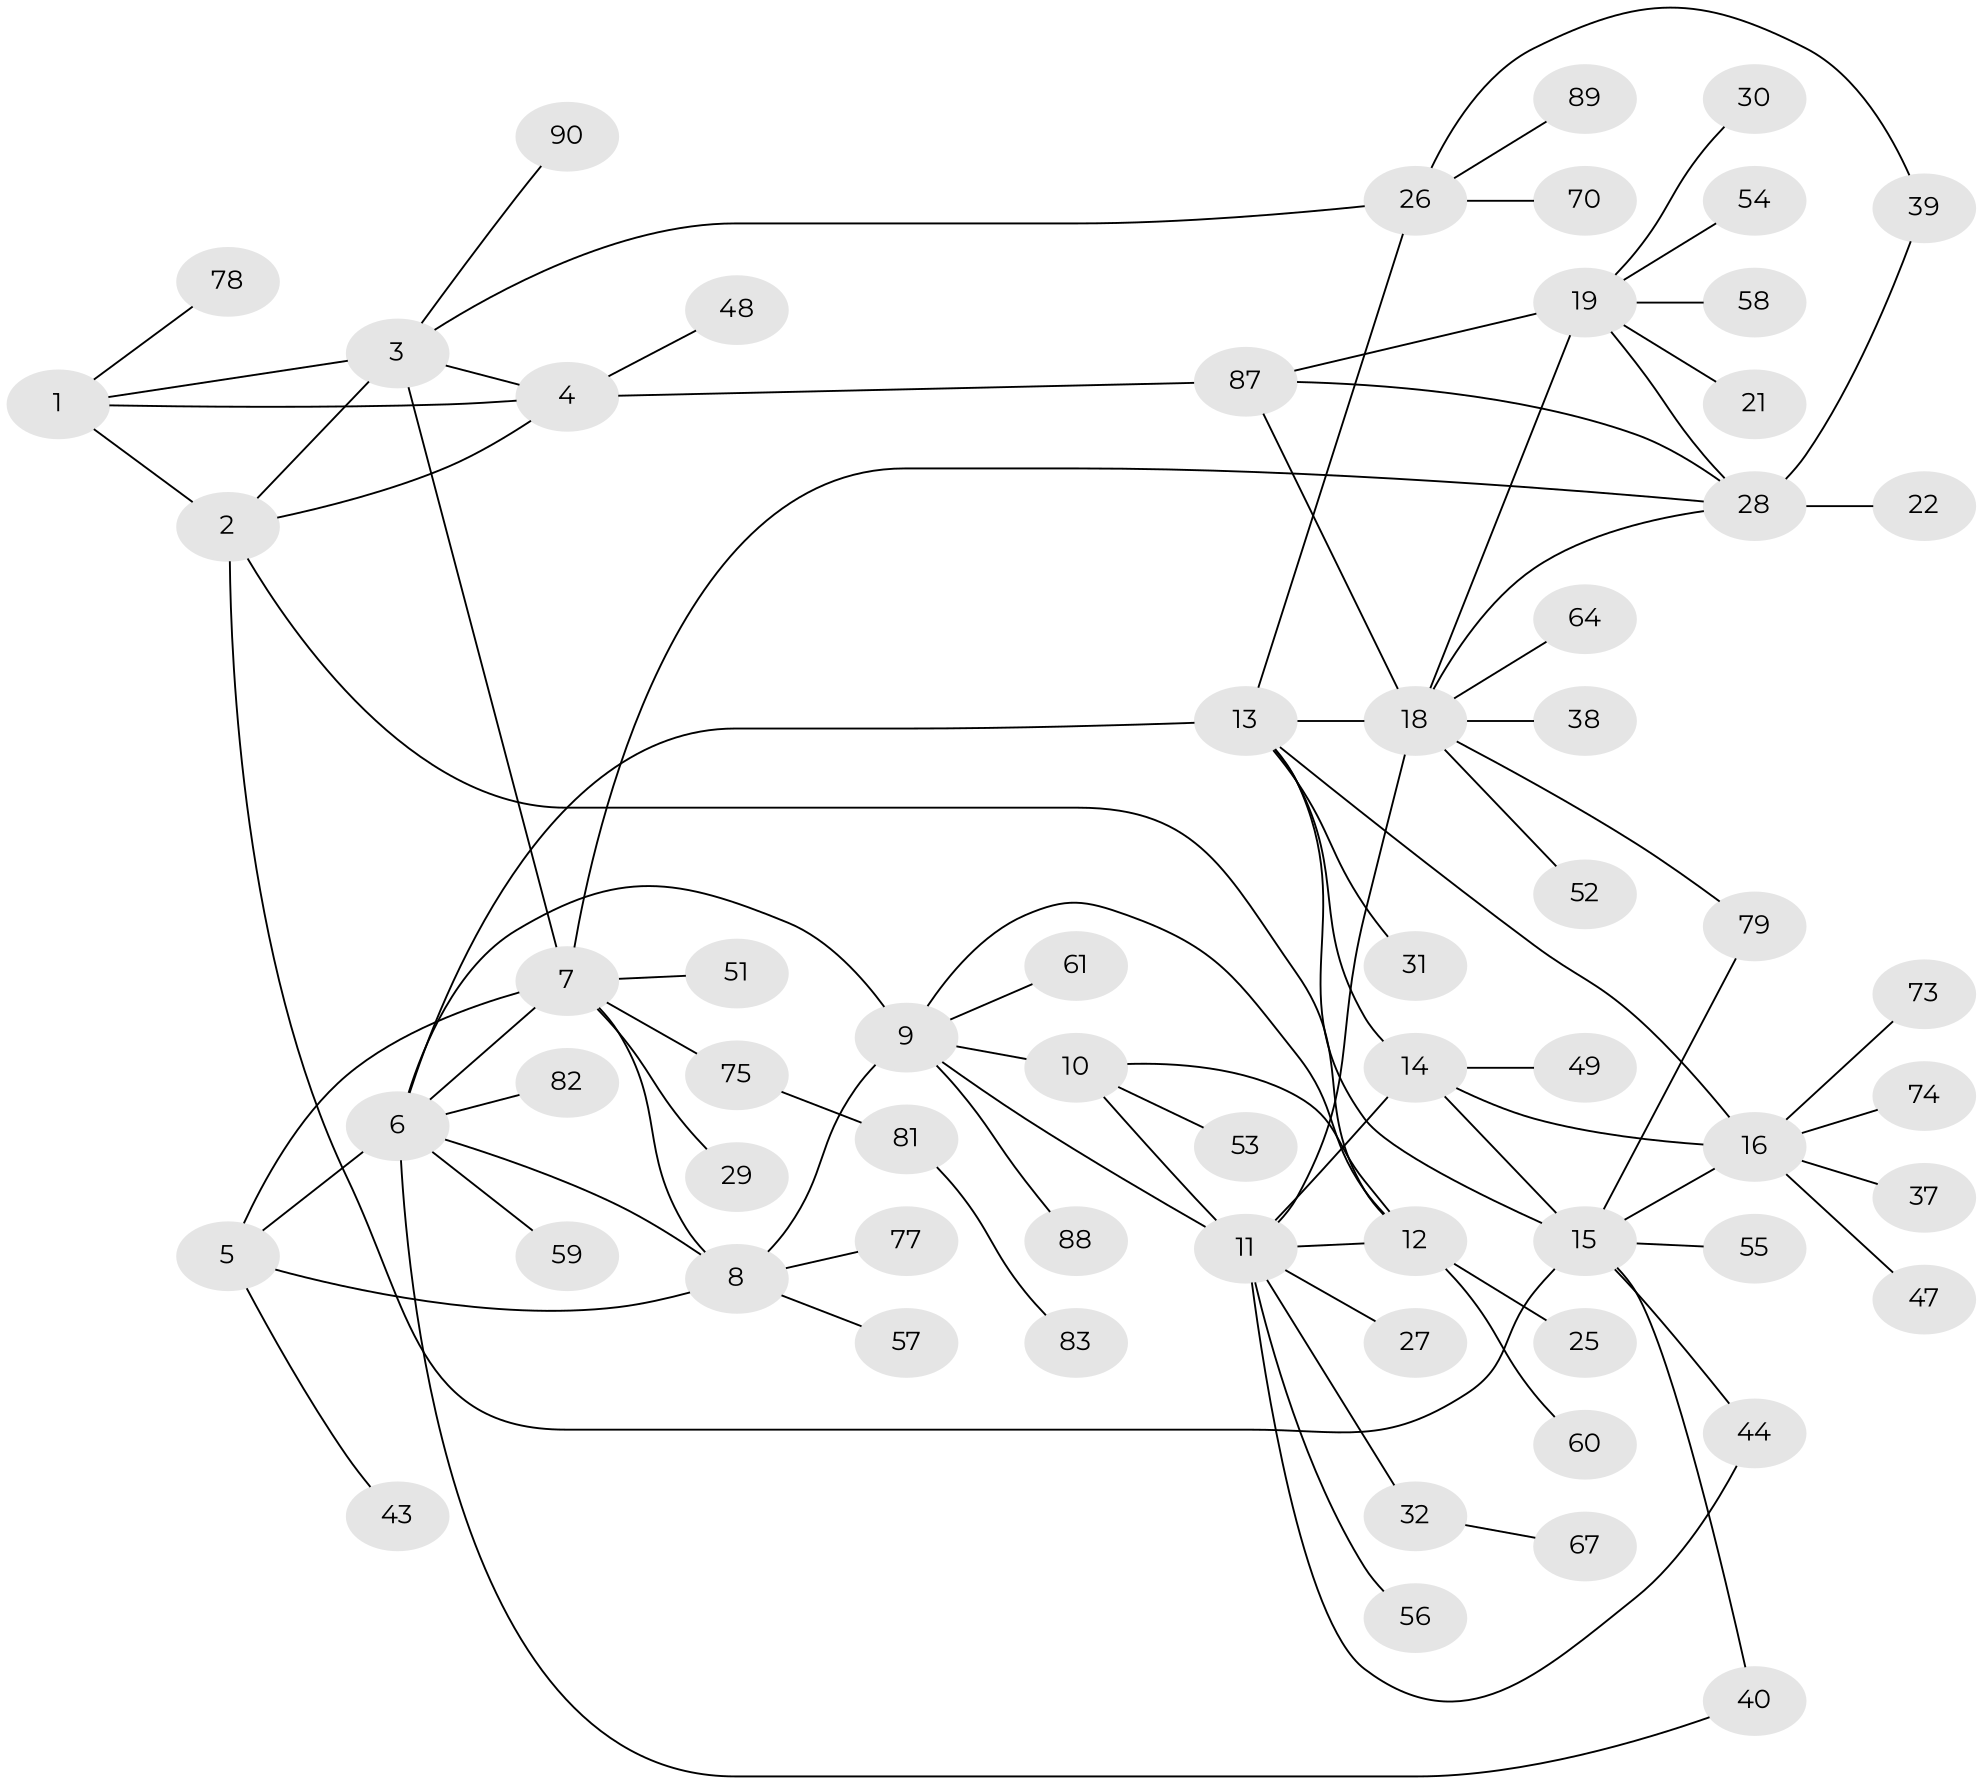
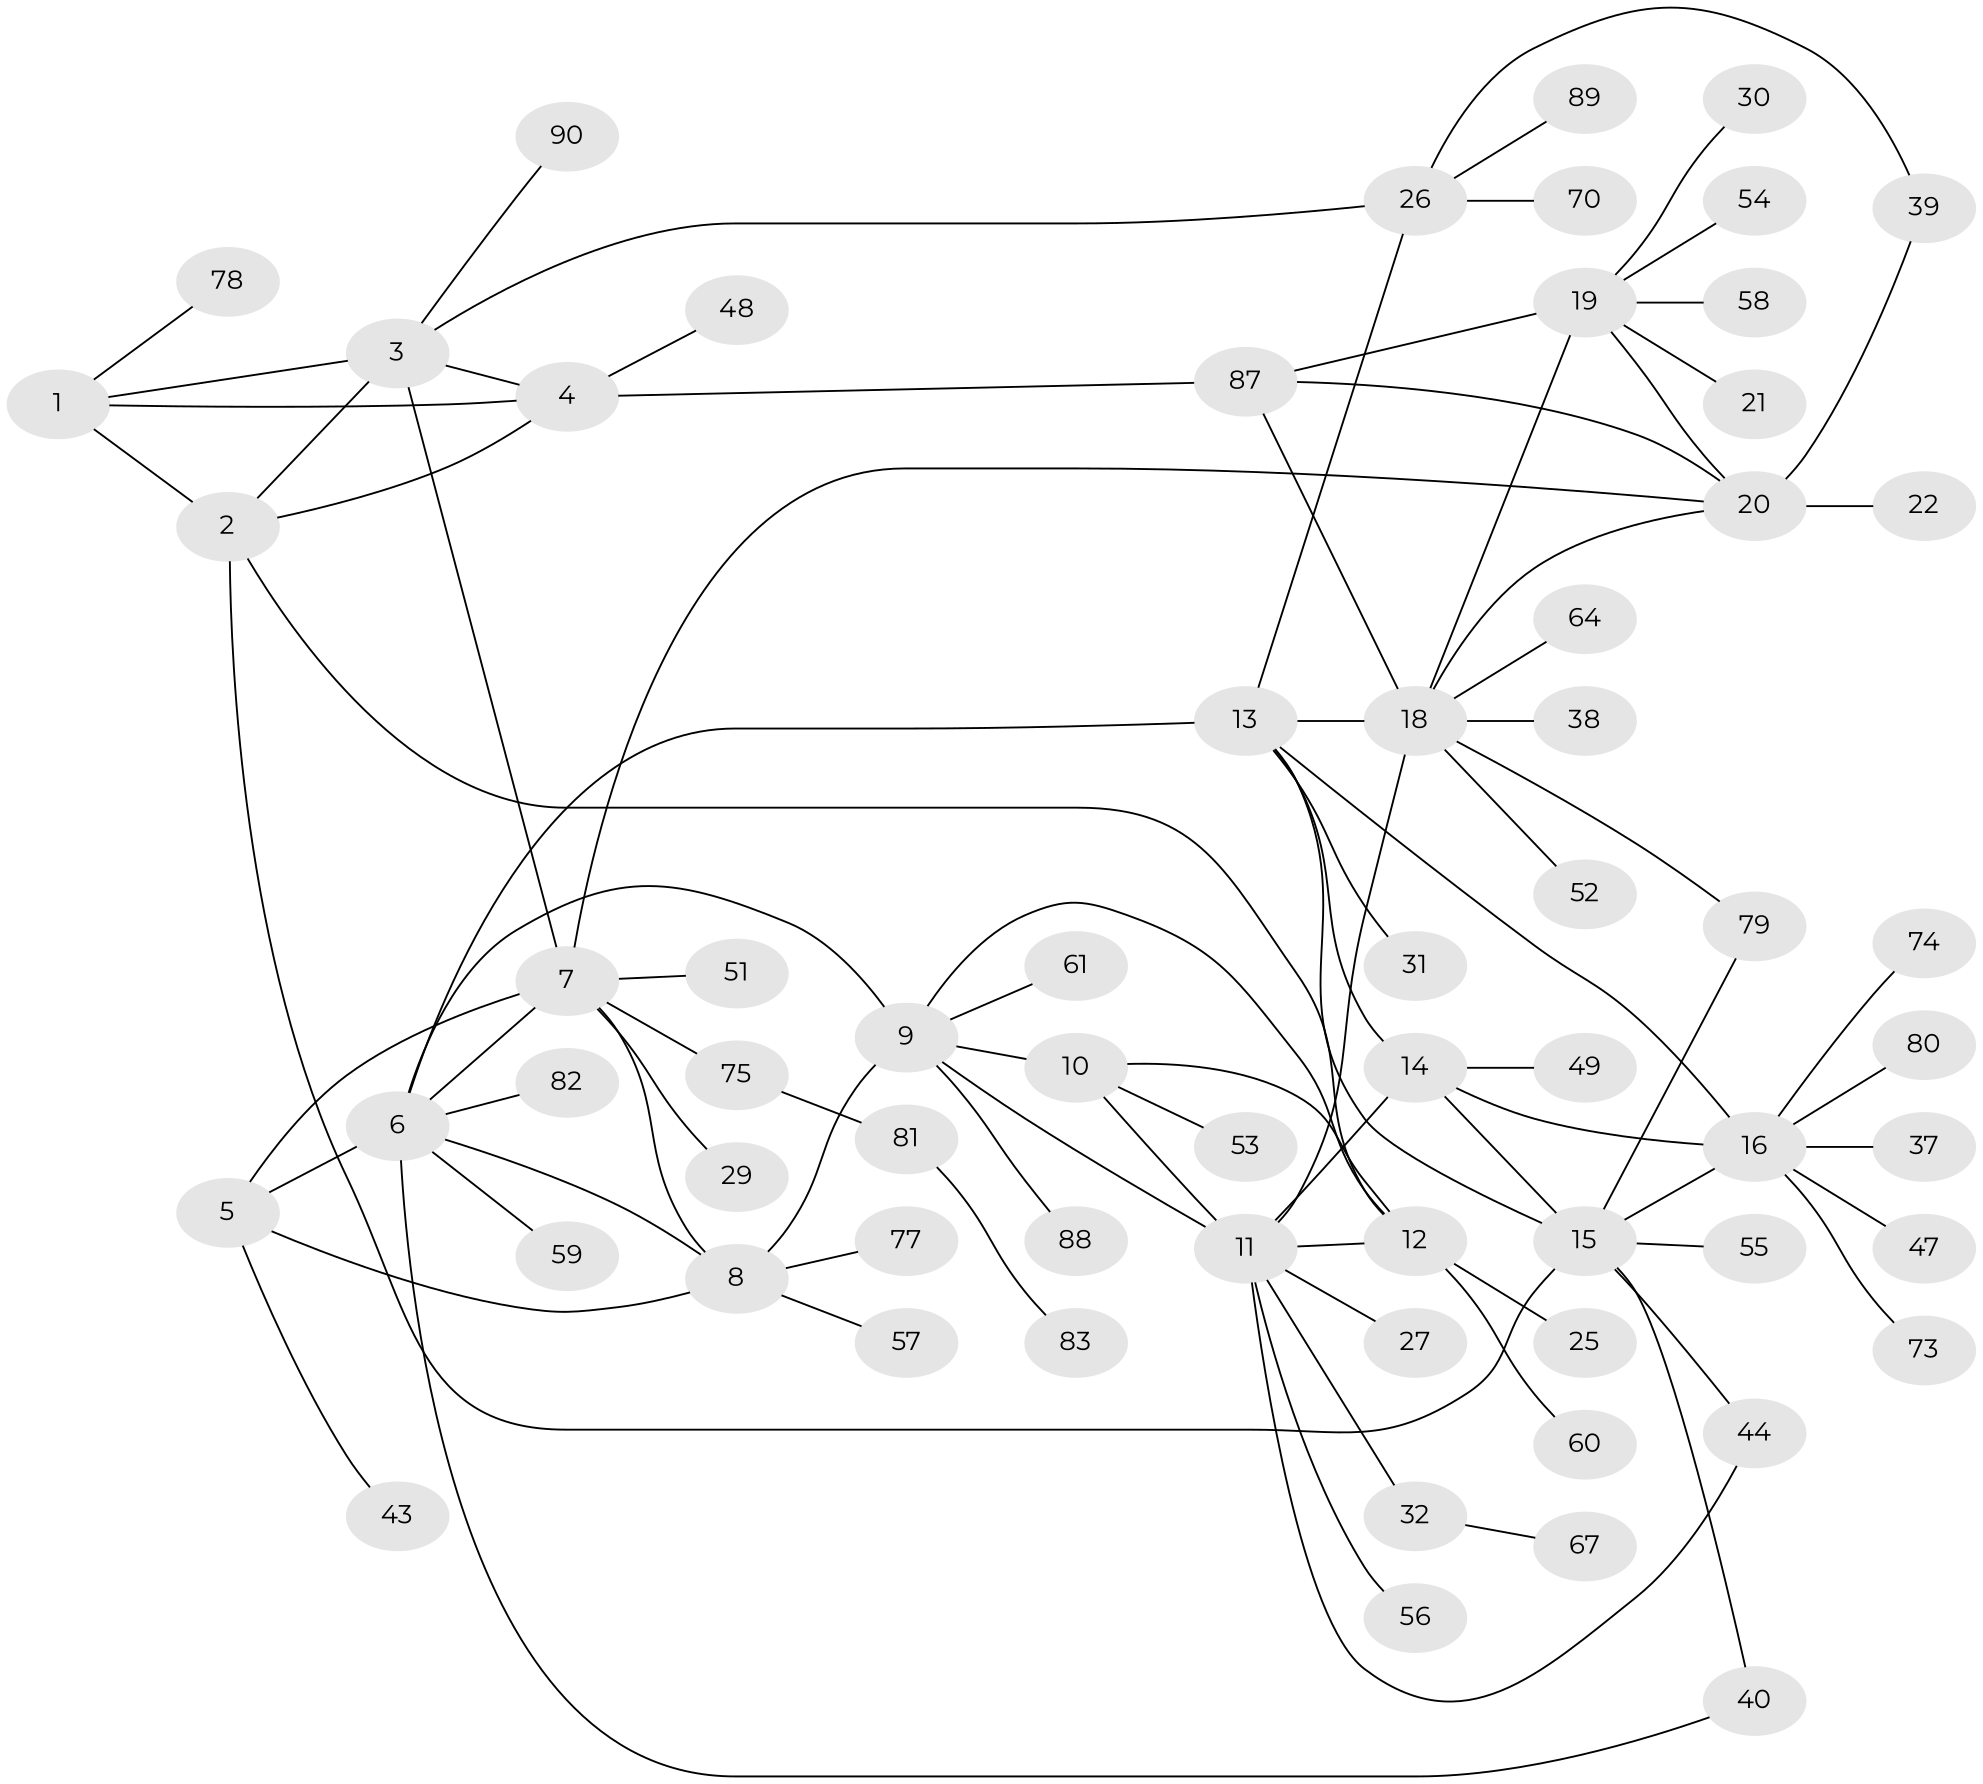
(1755, 506) -> (1755, 506)
none -> (1924, 1045)
